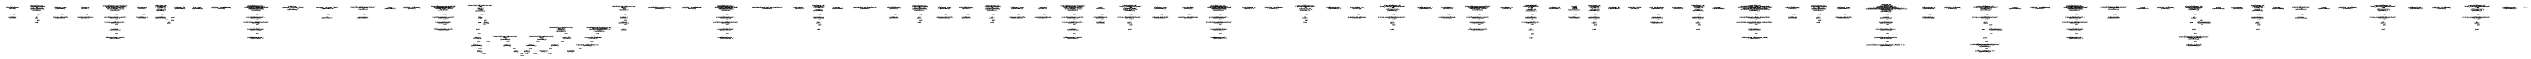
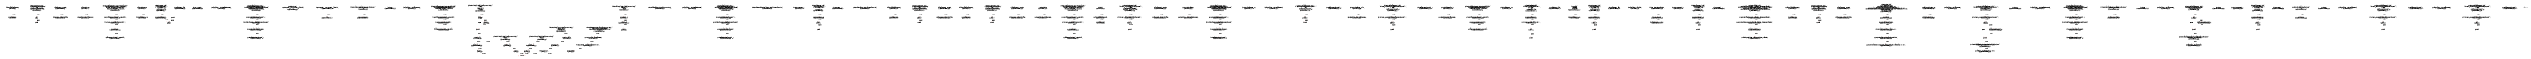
(1131, 25) -> (1131, 25)
